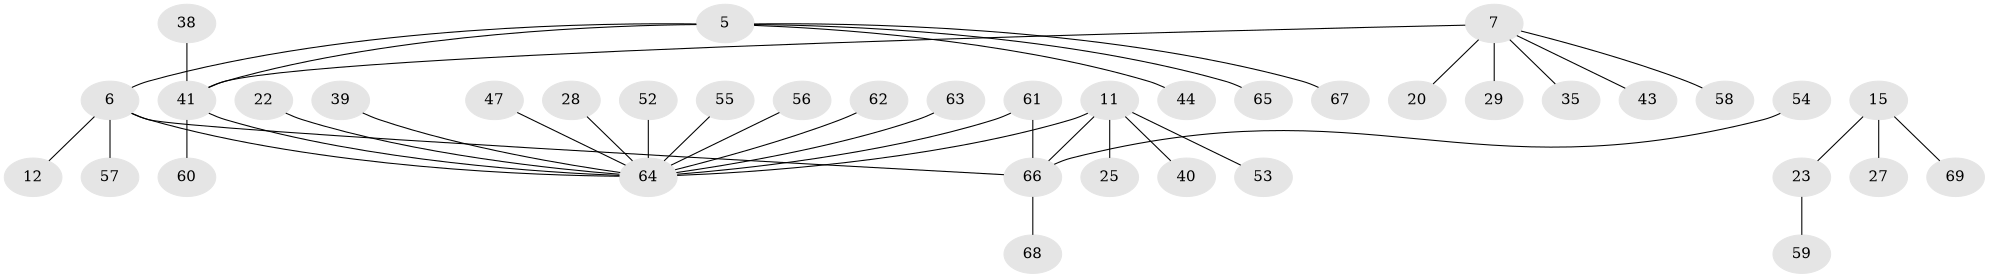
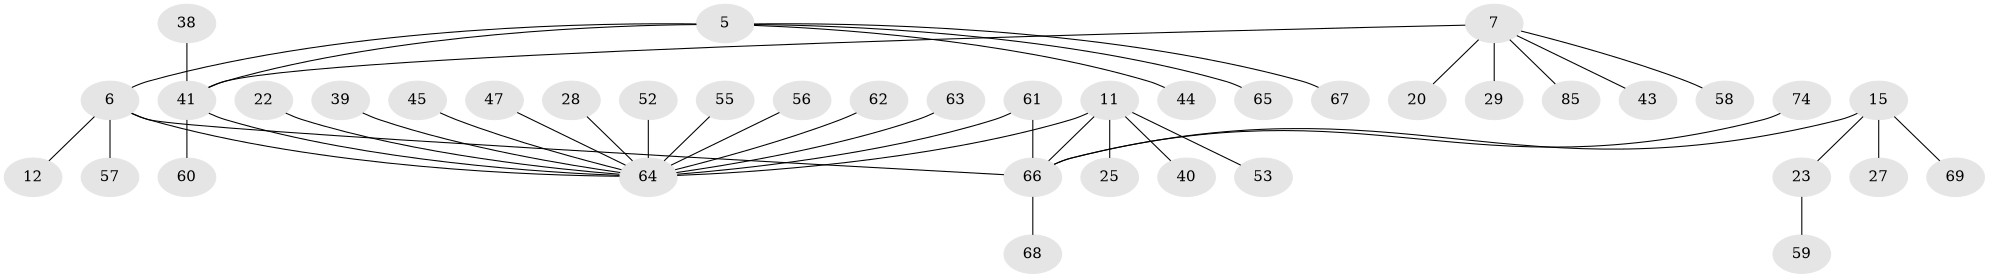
none -> (418, 100)
(1571, 100) -> (1571, 100)
(1802, 100) -> (1802, 100)
none -> (1638, 148)
